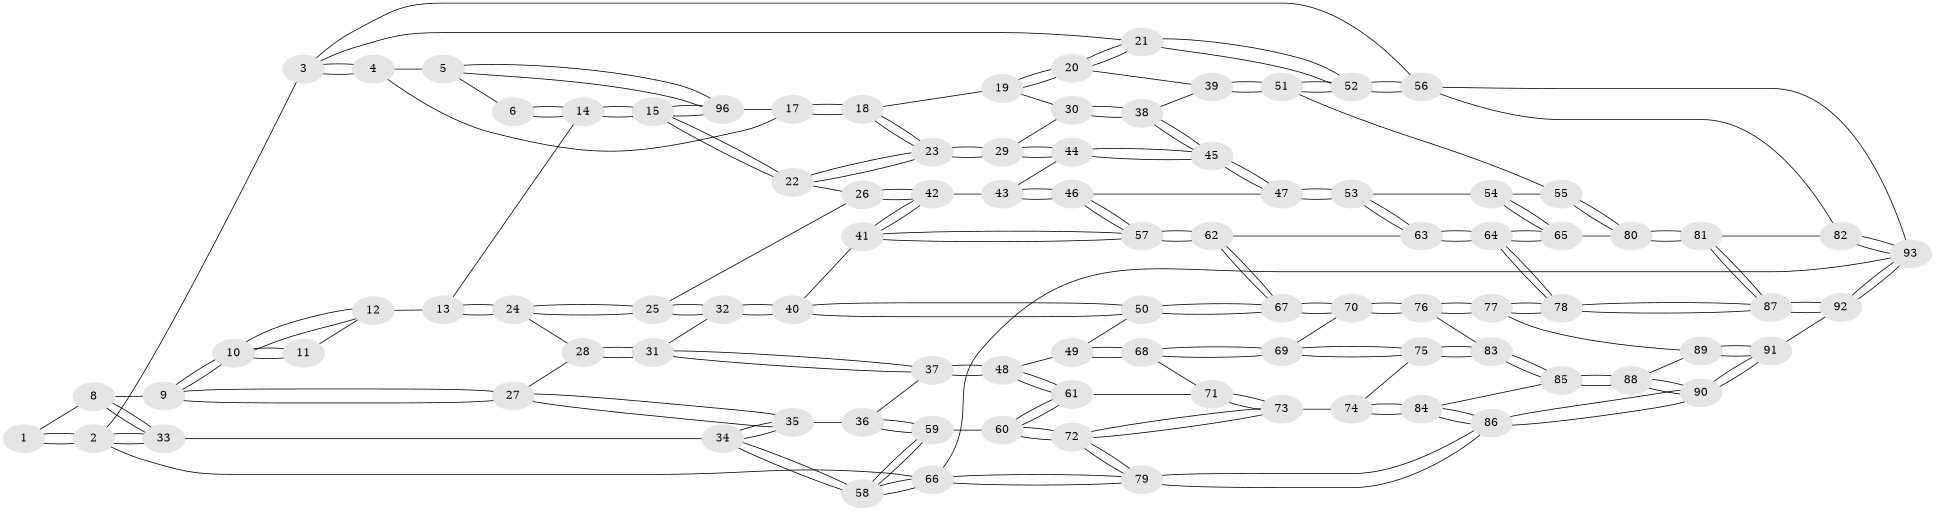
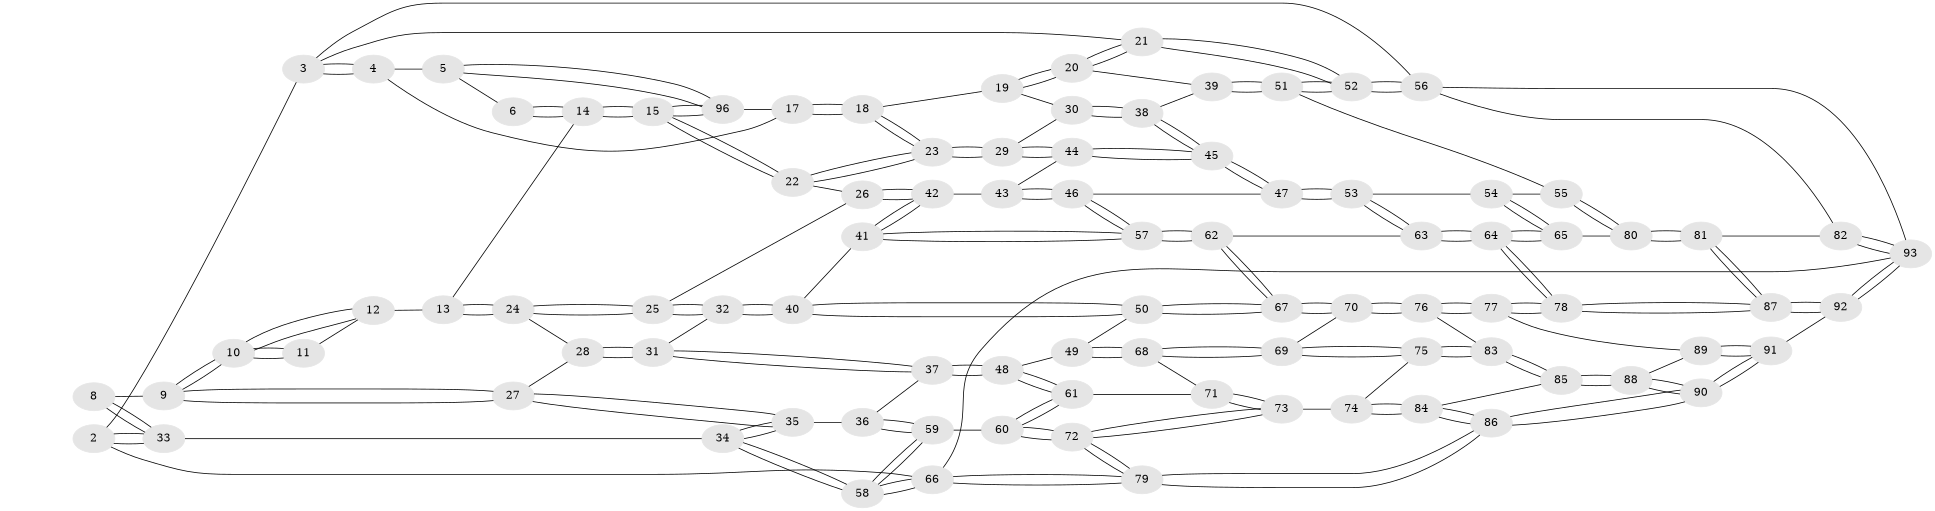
(24, 439) -> none
